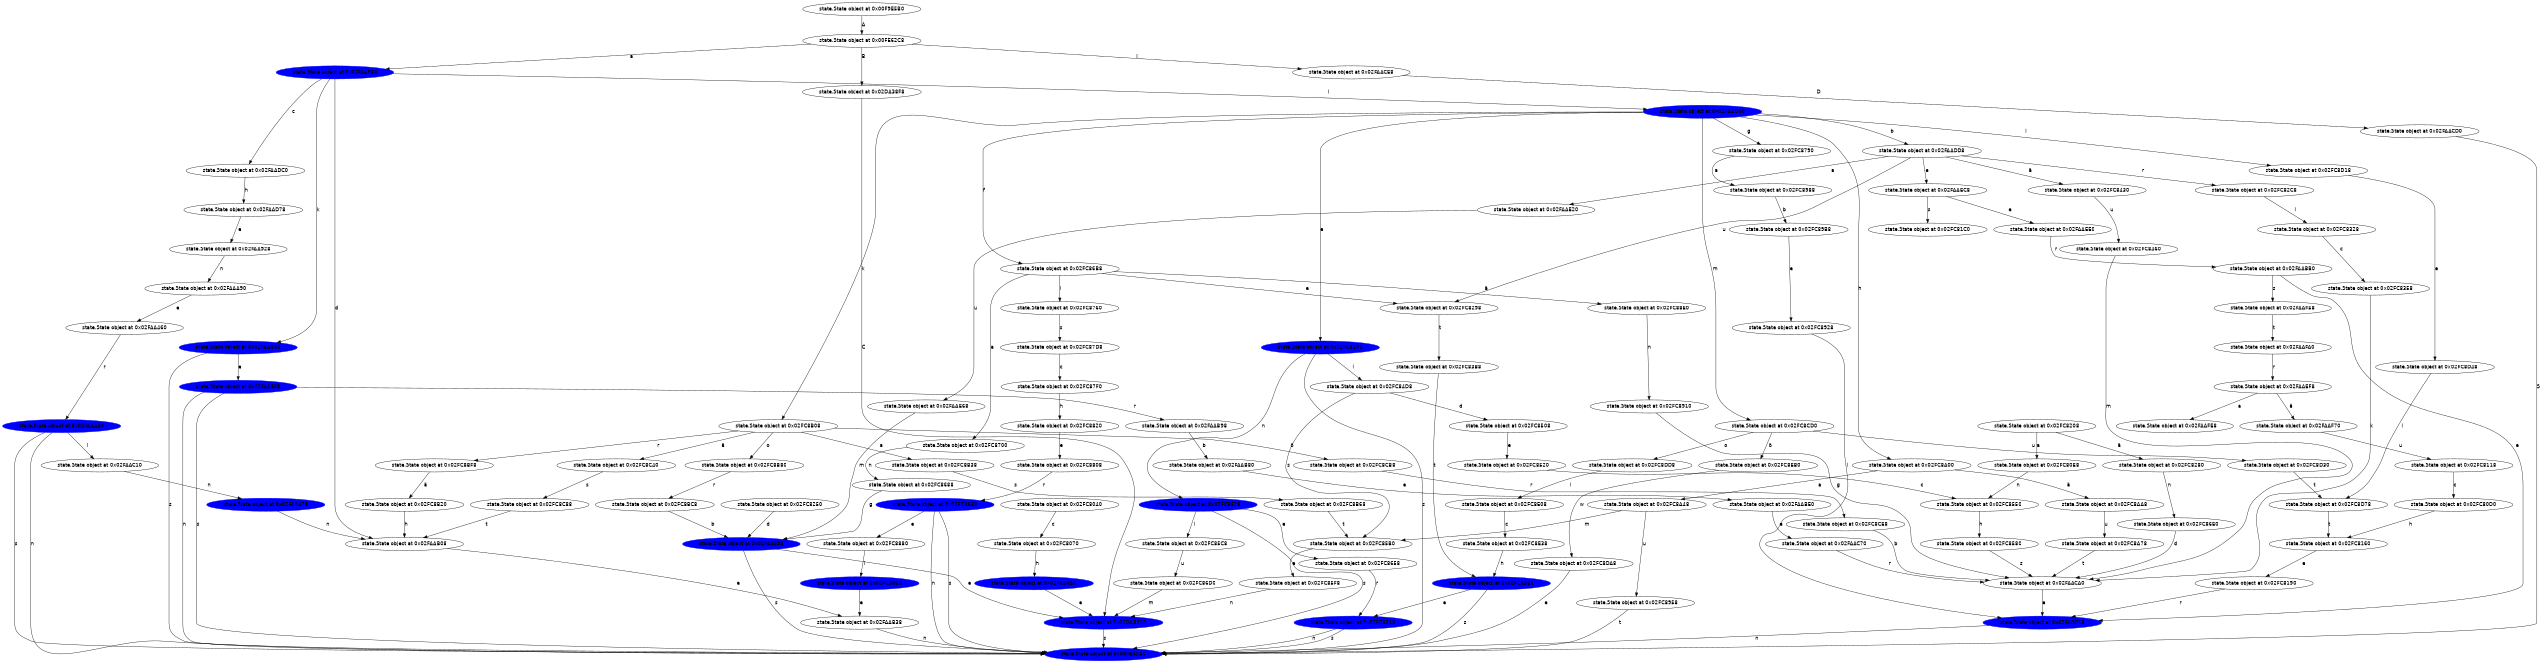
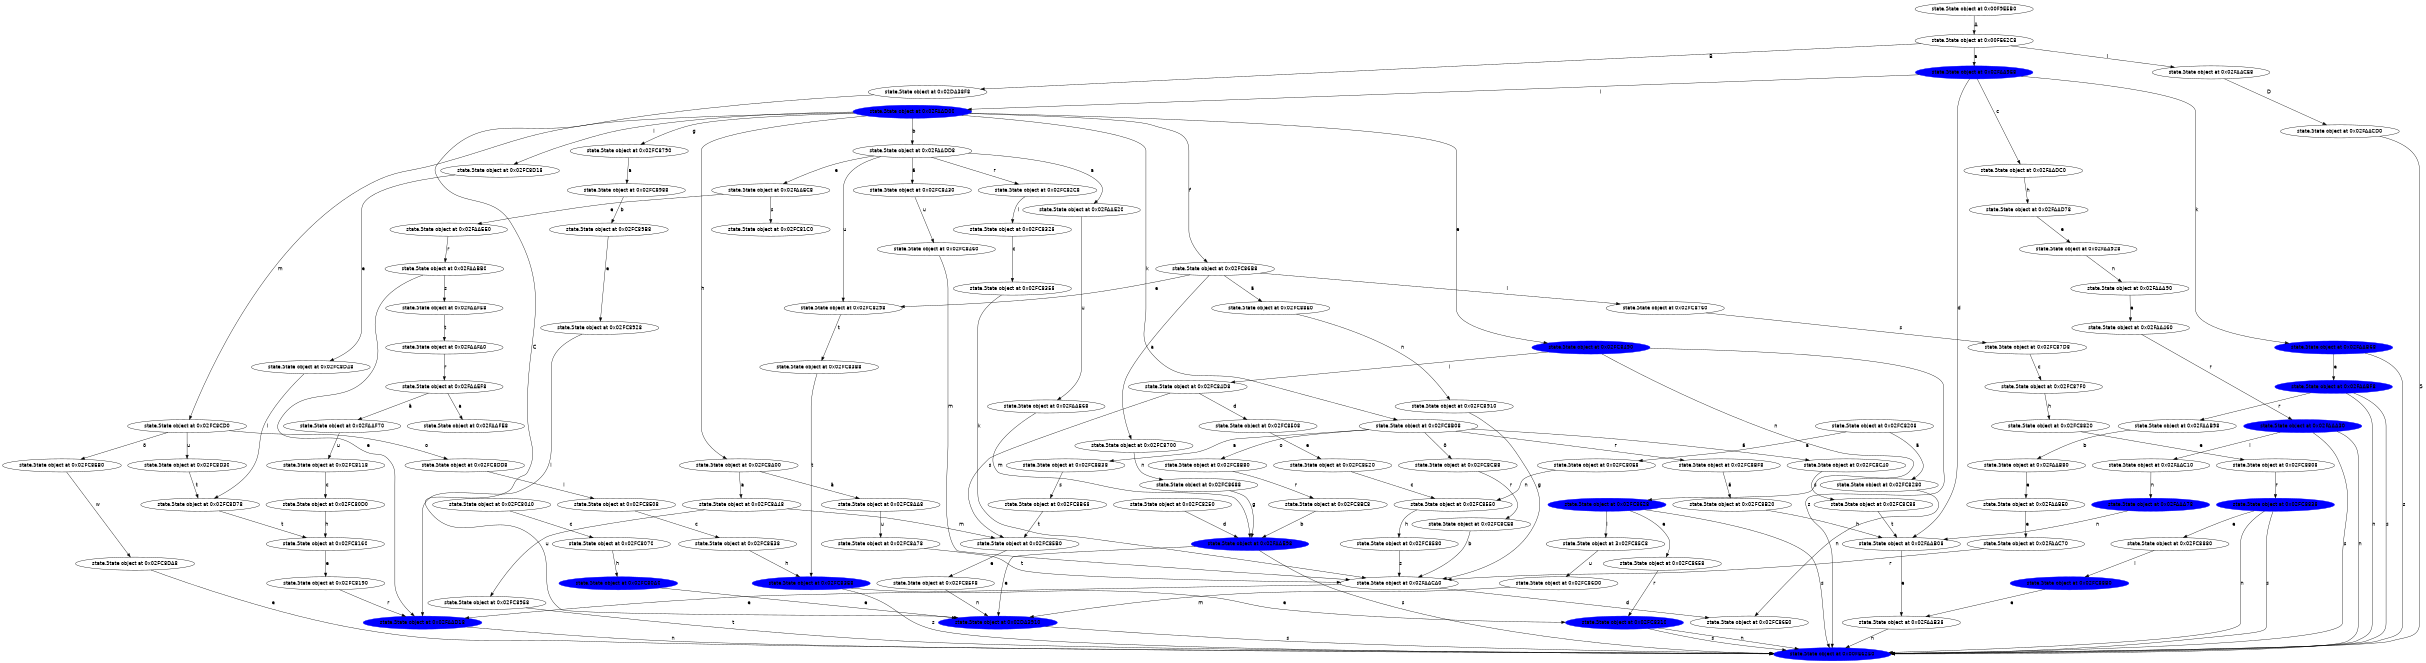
(1185, 544) -> (1606, 544)
(2135, 565) -> (1572, 603)
